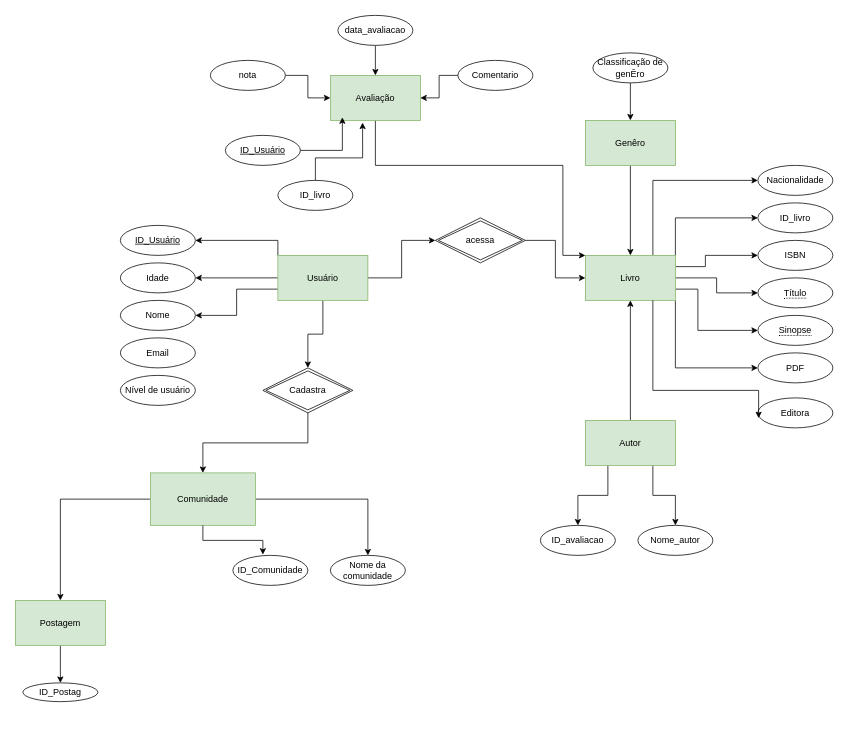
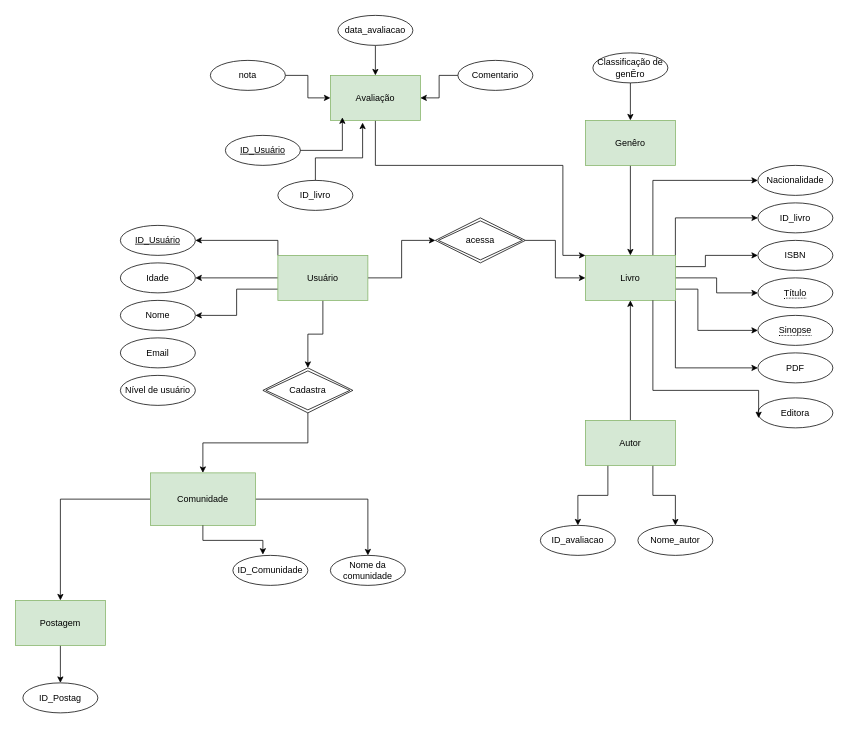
(60, 692) -> (60, 698)
